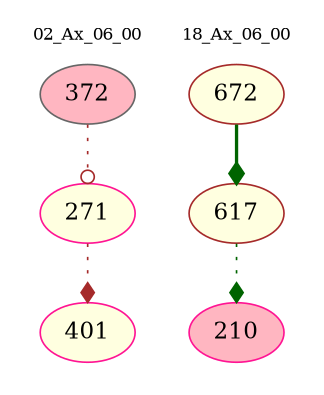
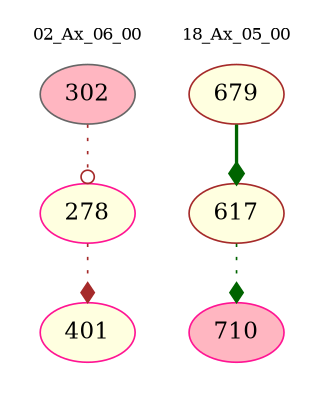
(237, 36) -> (237, 36)
(88, 94) -> (88, 94)
(237, 94) -> (237, 94)
(88, 213) -> (88, 213)
(237, 332) -> (237, 332)
